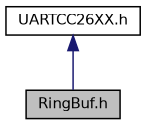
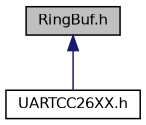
(73, 70) -> (73, 70)
